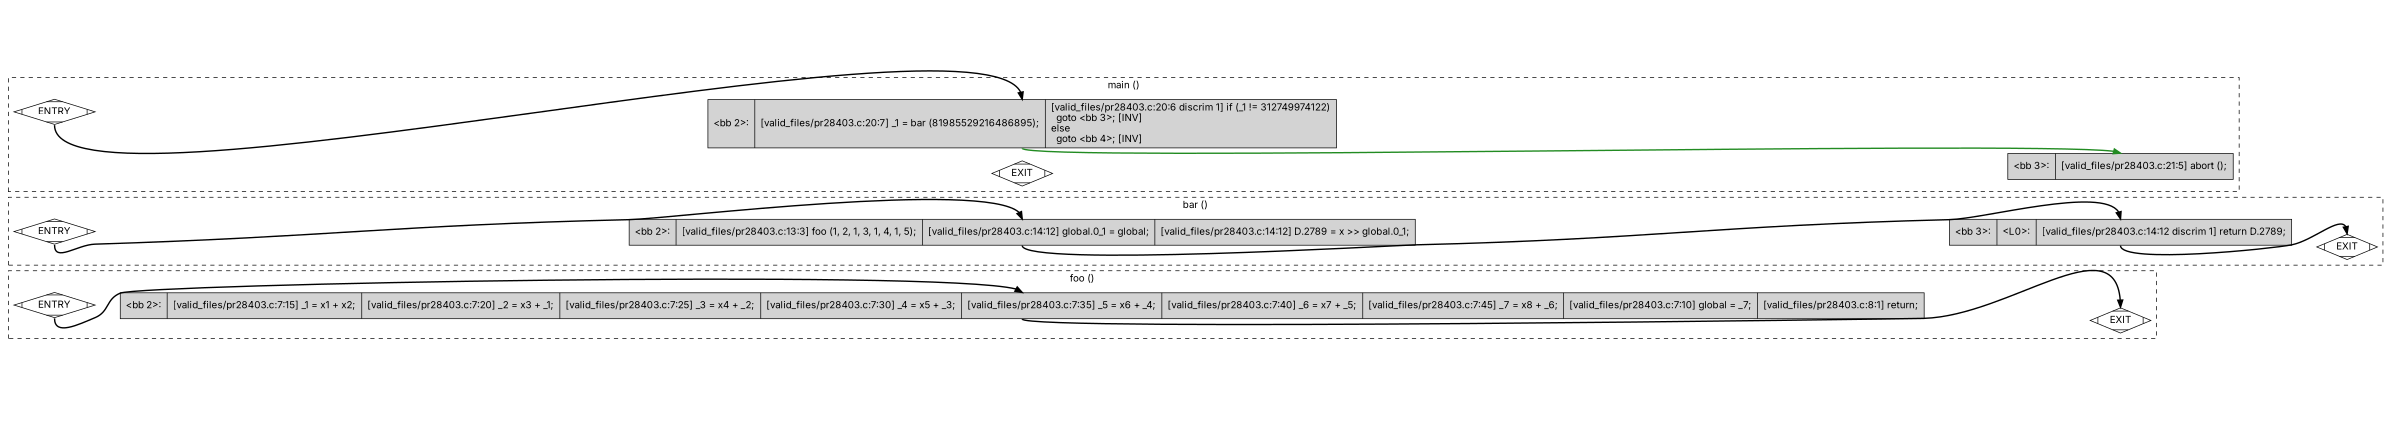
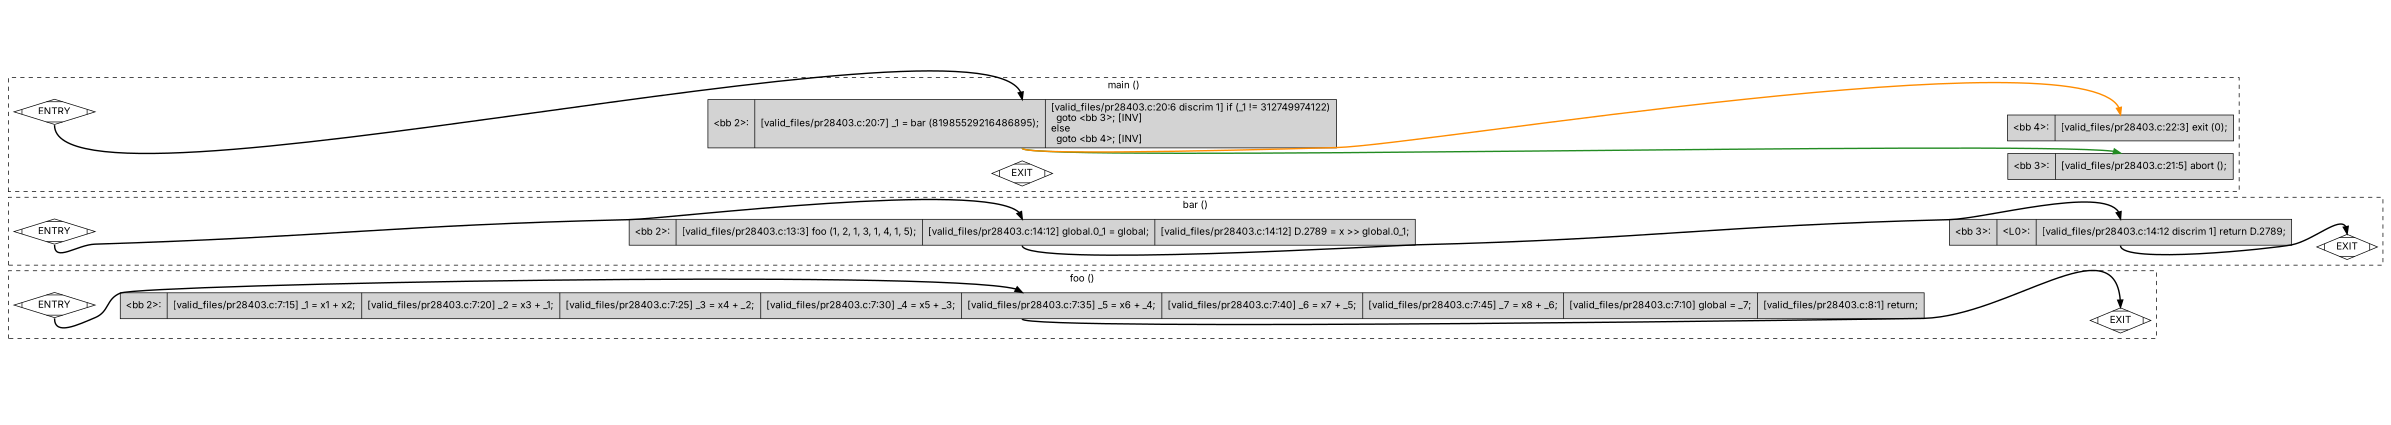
none -> (2121, 128)
